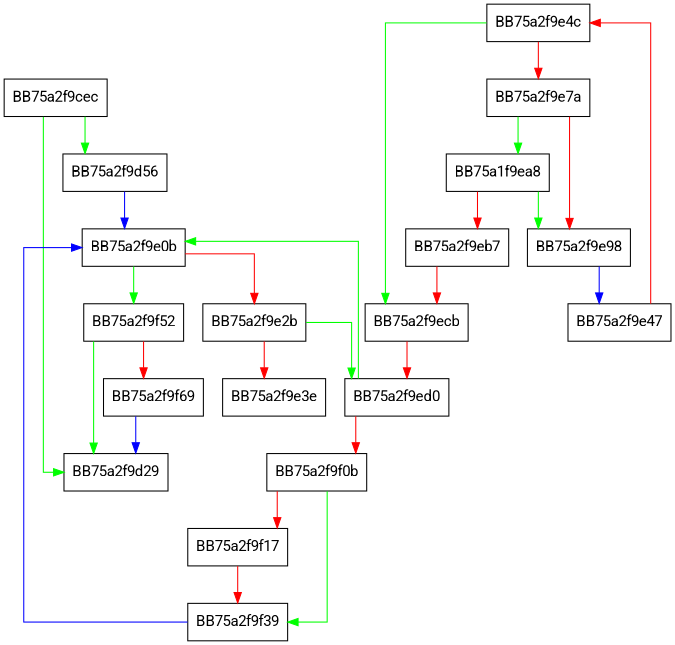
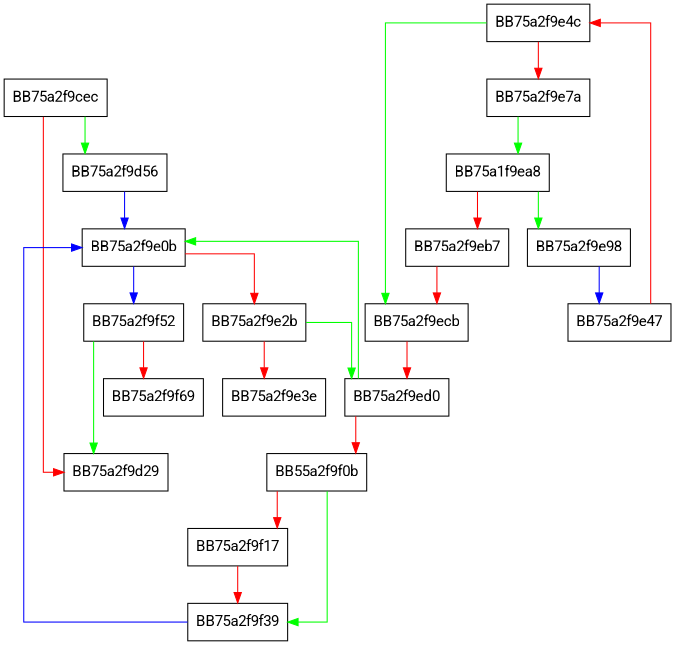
(570, 168) -> none
(134, 280) -> (134, 280)
(43, 300) -> (43, 300)
(136, 430) -> none
(317, 472) -> (317, 472)
